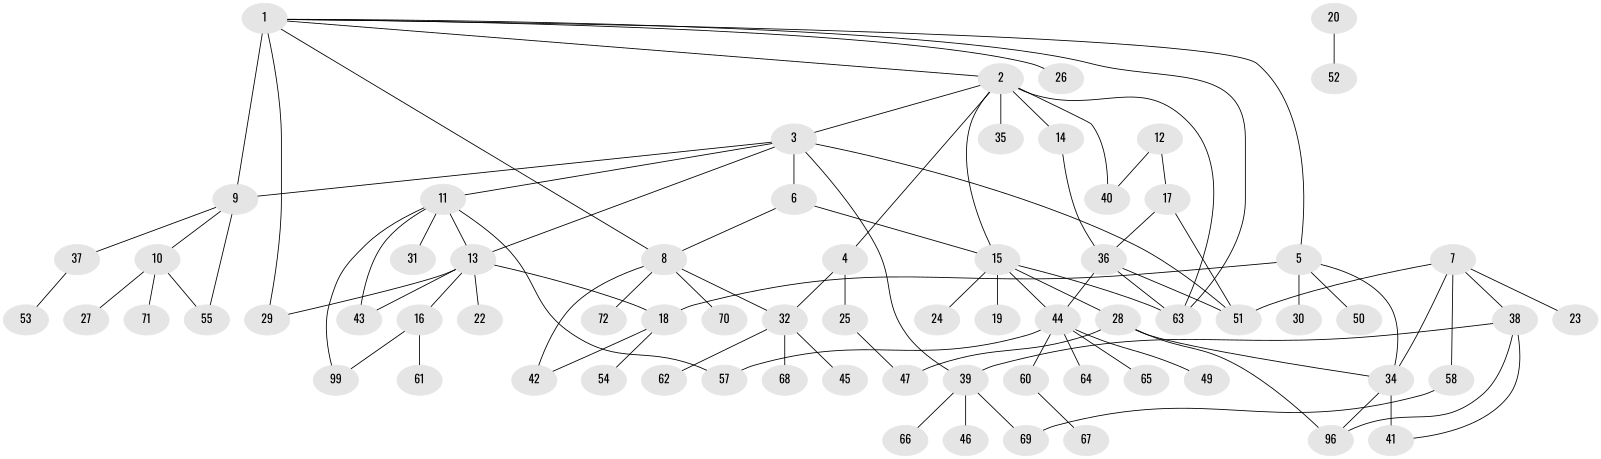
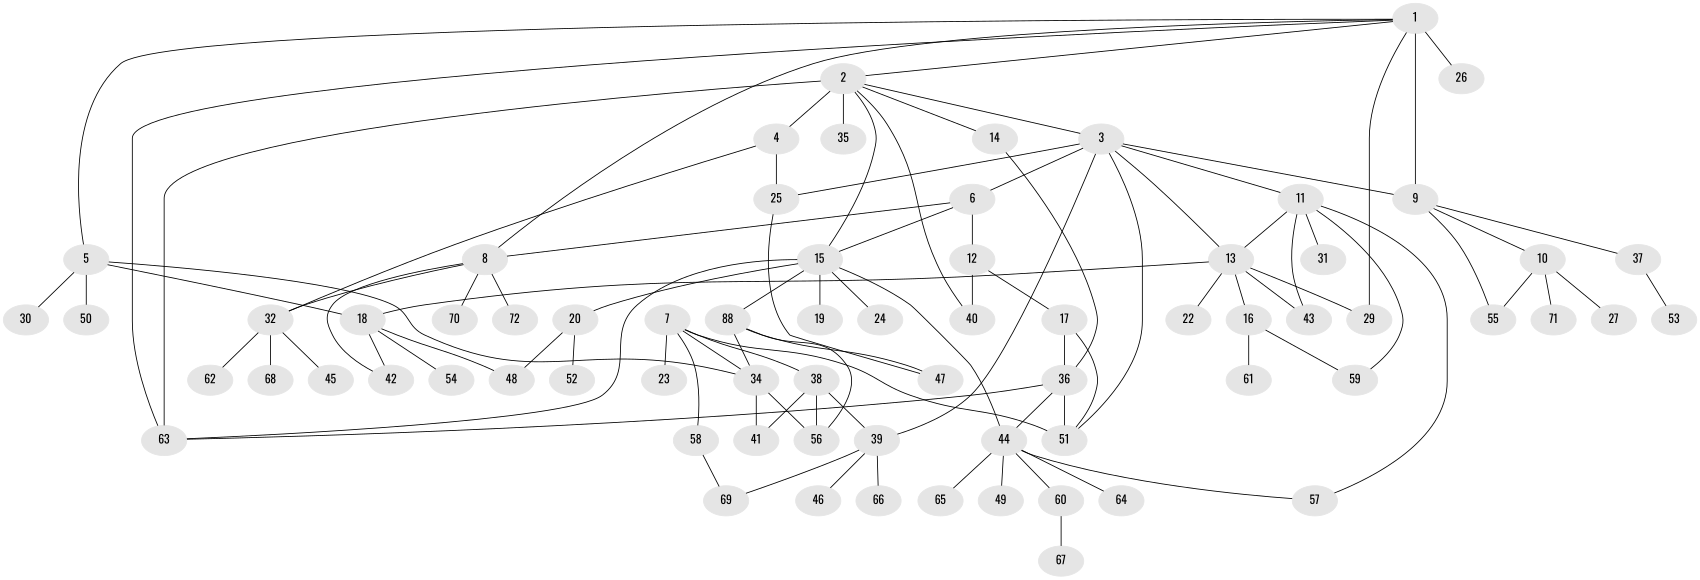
none -> (939, 170)
none -> (972, 230)
none -> (726, 277)
(1118, 320) -> (728, 320)
(336, 380) -> (1355, 380)
none -> (512, 380)
(1331, 441) -> (817, 441)
